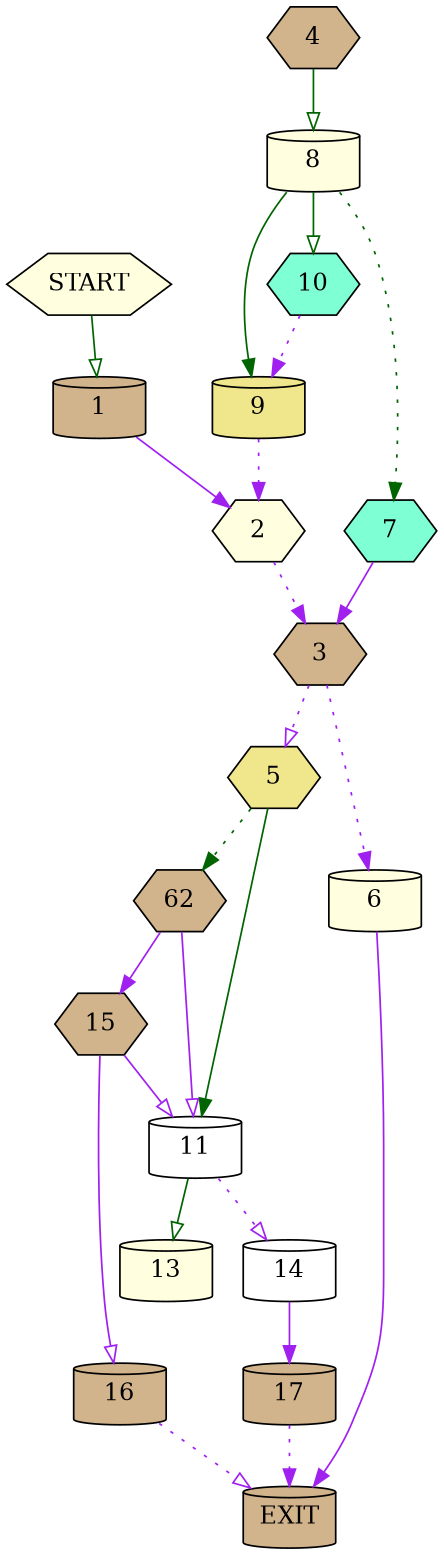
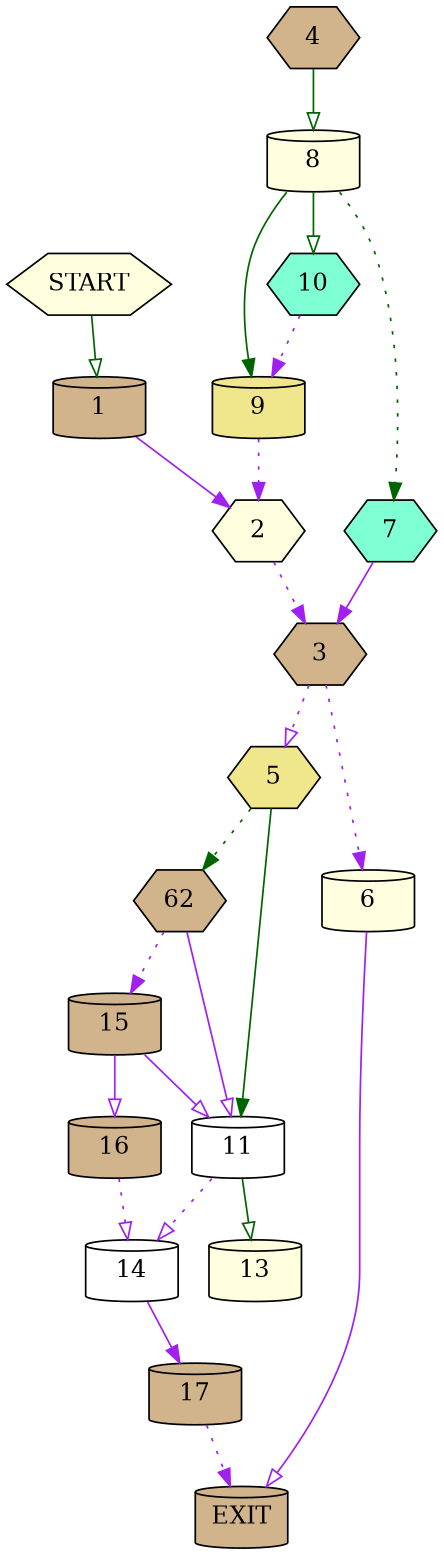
(145, 955) -> (151, 955)
(101, 1024) -> (115, 1024)
(384, 1208) -> (360, 1212)
(198, 1451) -> (122, 1201)
